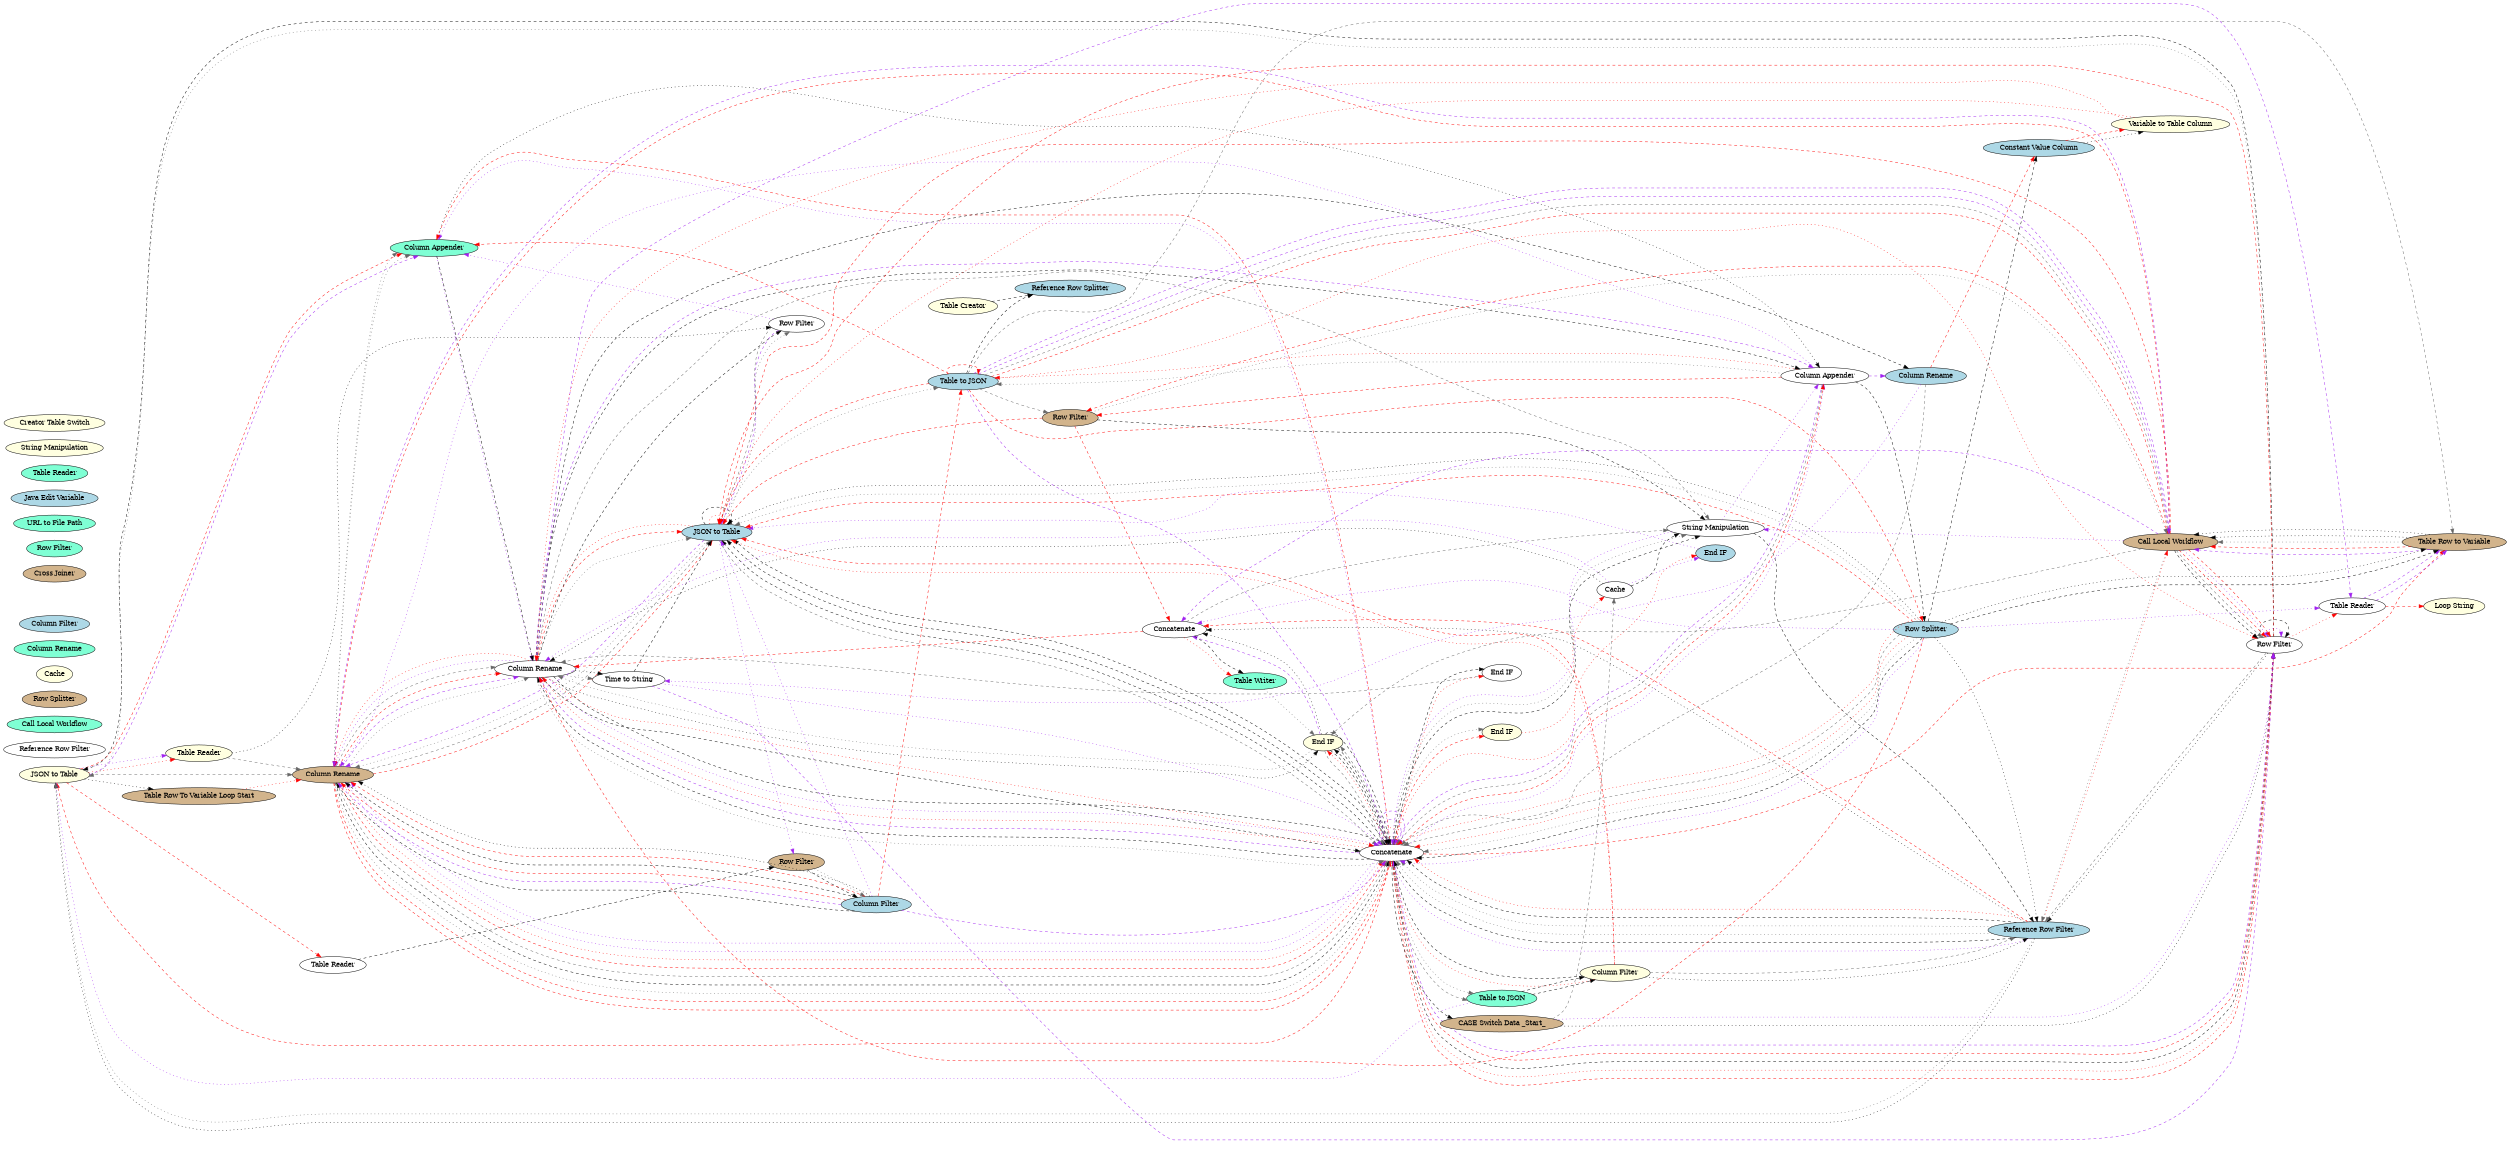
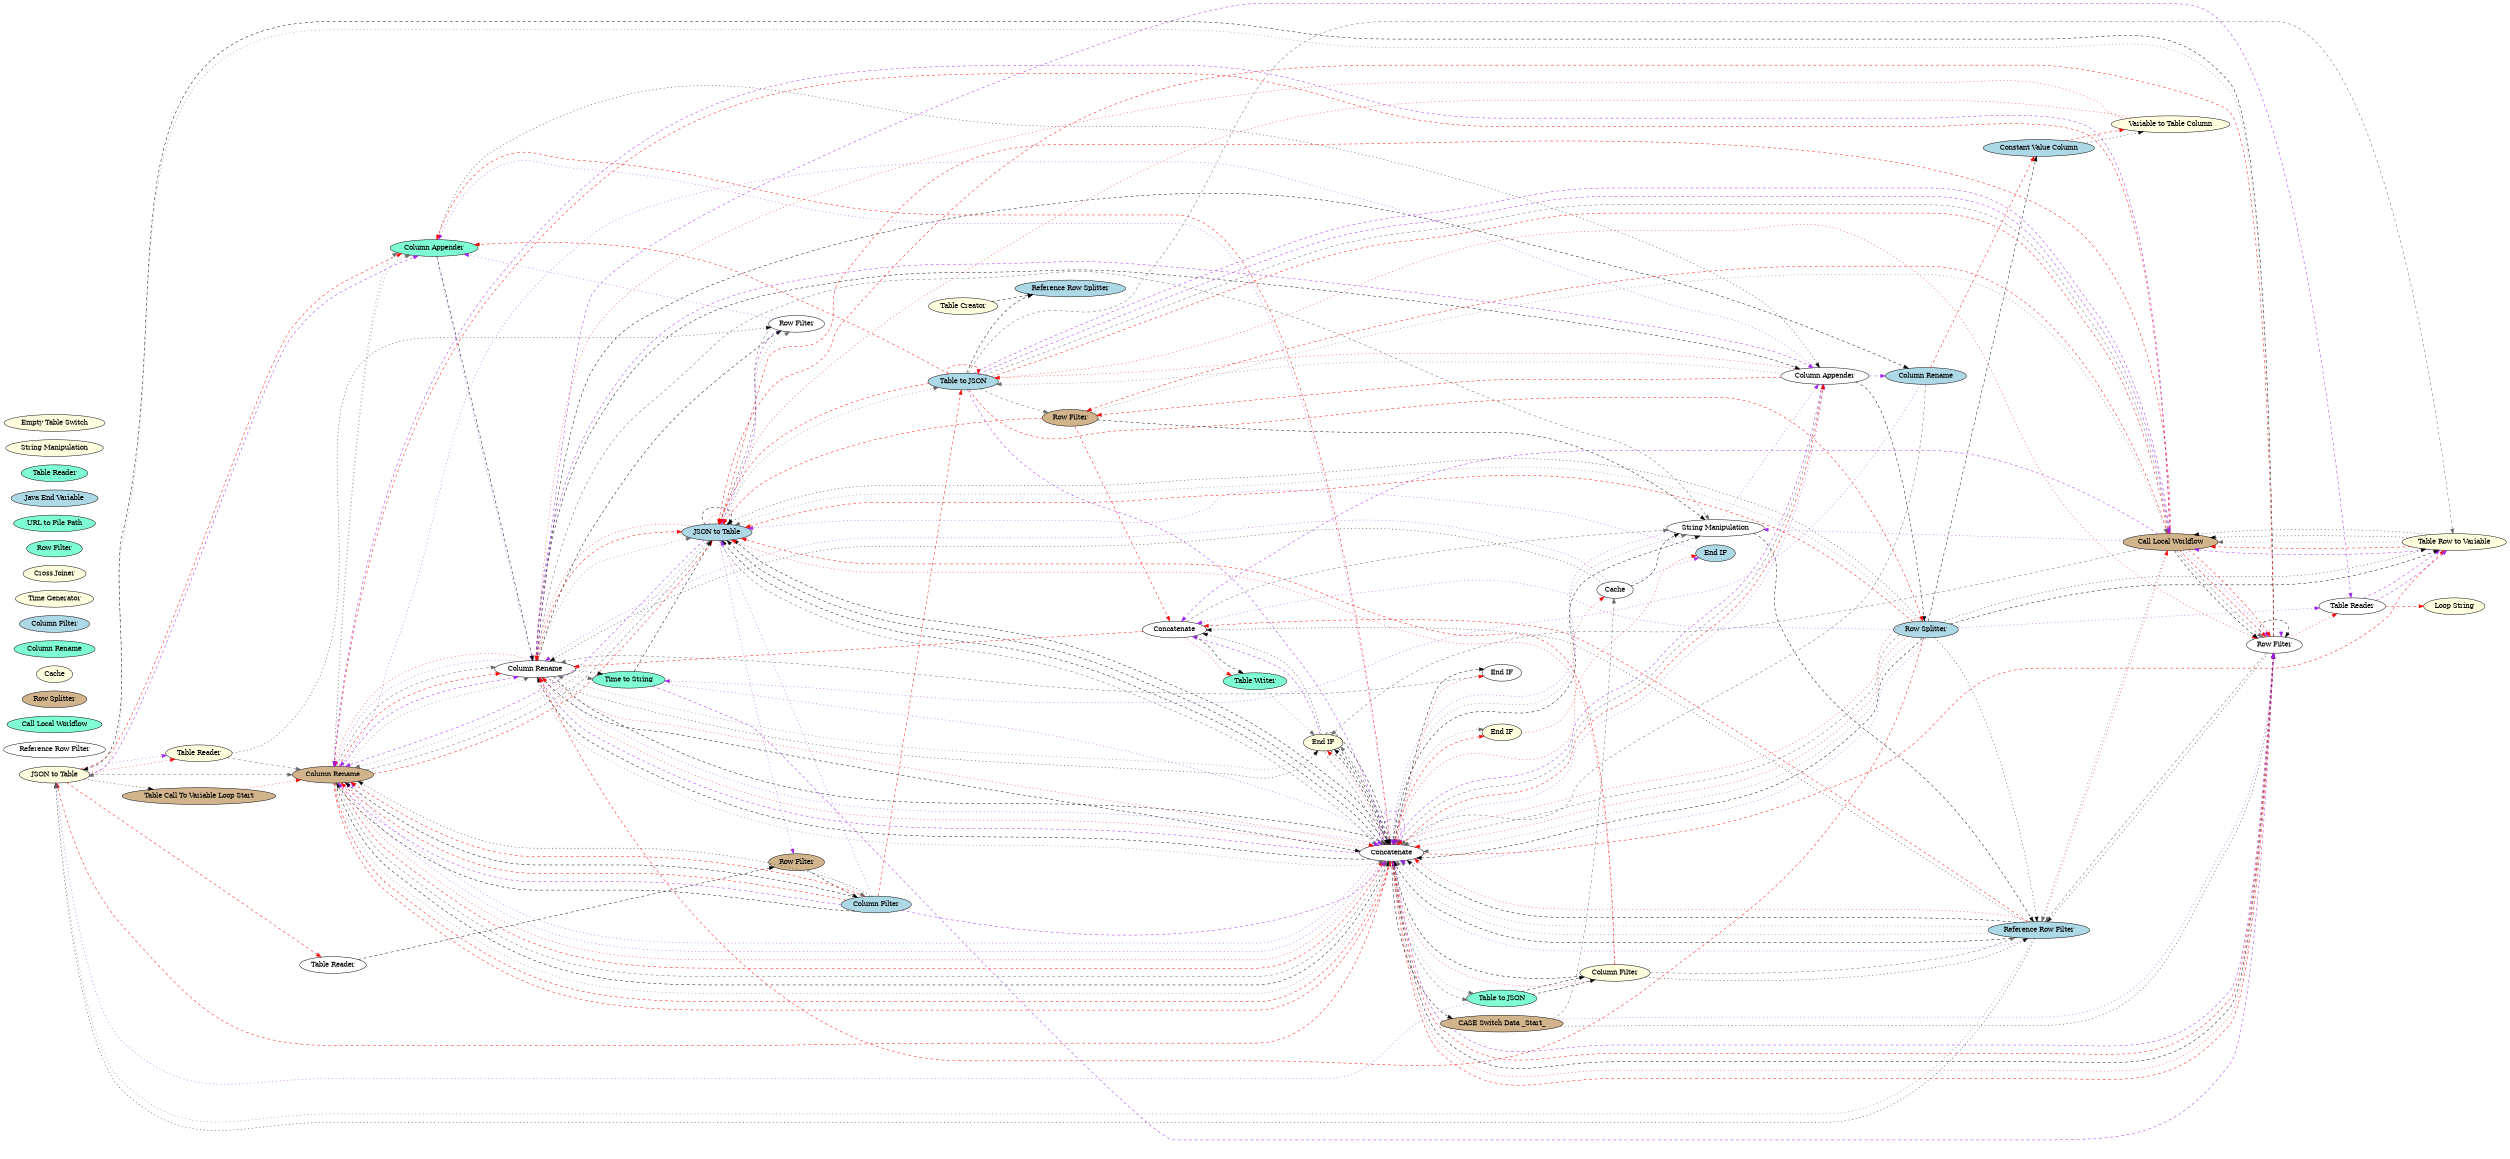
(55, 423) -> (55, 423)
(55, 498) -> (55, 498)
(2454, 542) -> (2454, 542)
(55, 574) -> (55, 574)
none -> (55, 599)
(629, 680) -> (629, 680)
(199, 796) -> (199, 796)
